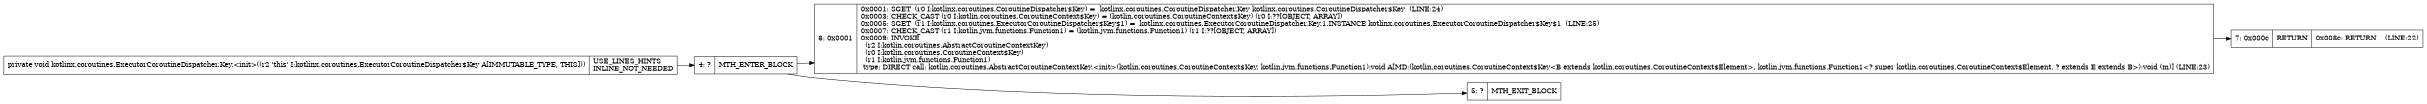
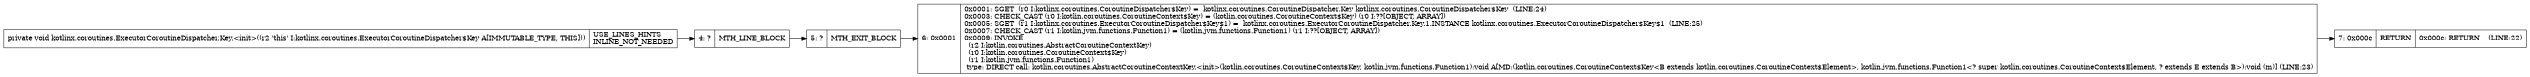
(2367, 38) -> (2471, 38)
(803, 63) -> (907, 39)
(756, 65) -> (752, 38)
